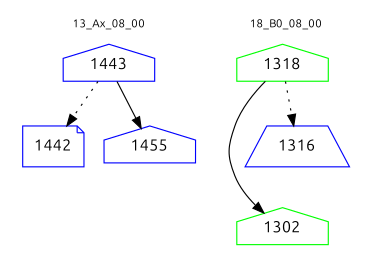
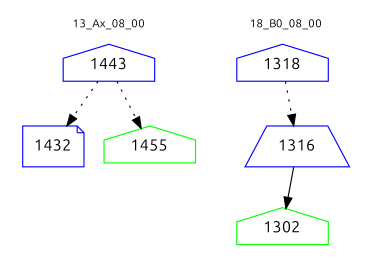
(283, 65) -> (283, 65)
(126, 100) -> (126, 100)
(230, 142) -> (291, 182)
(53, 146) -> (53, 146)
(150, 146) -> (150, 146)
